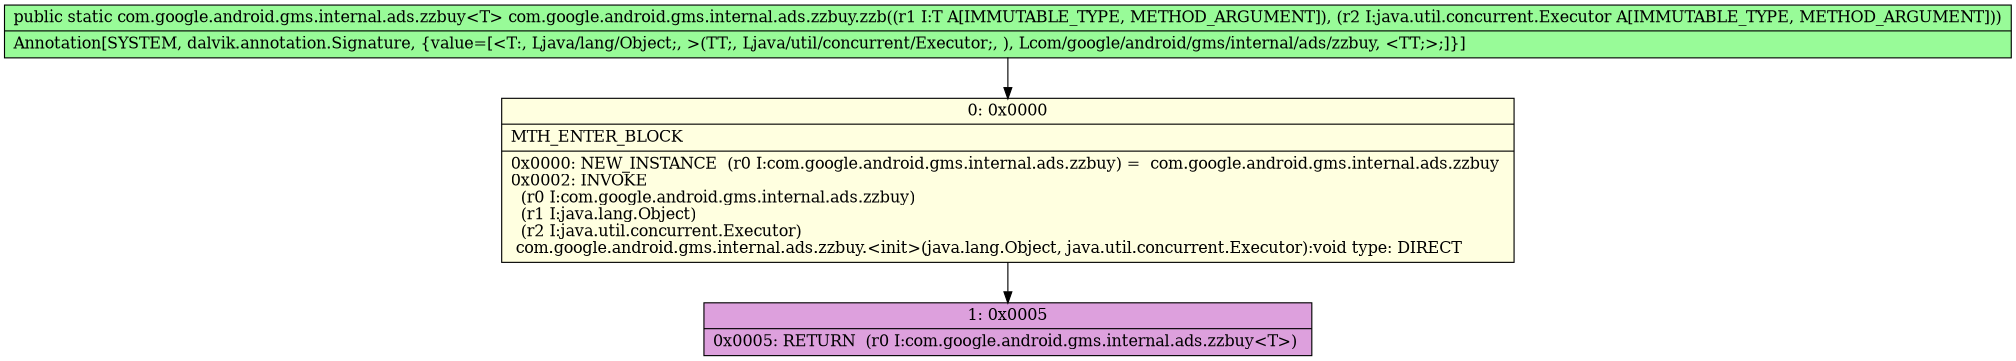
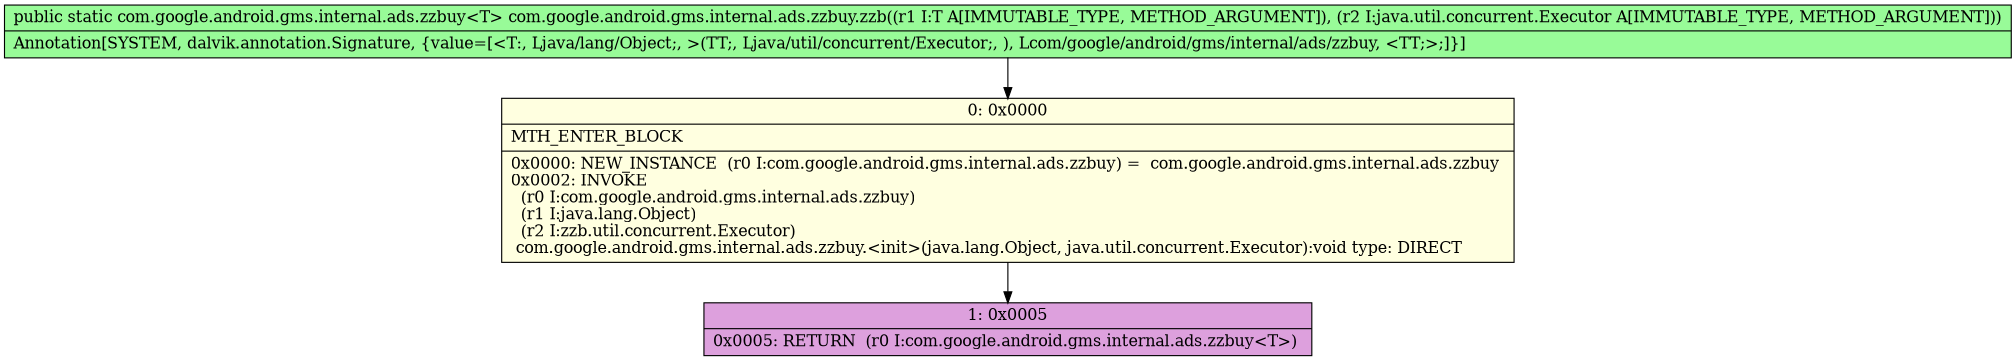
(656, 231) -> (653, 231)
